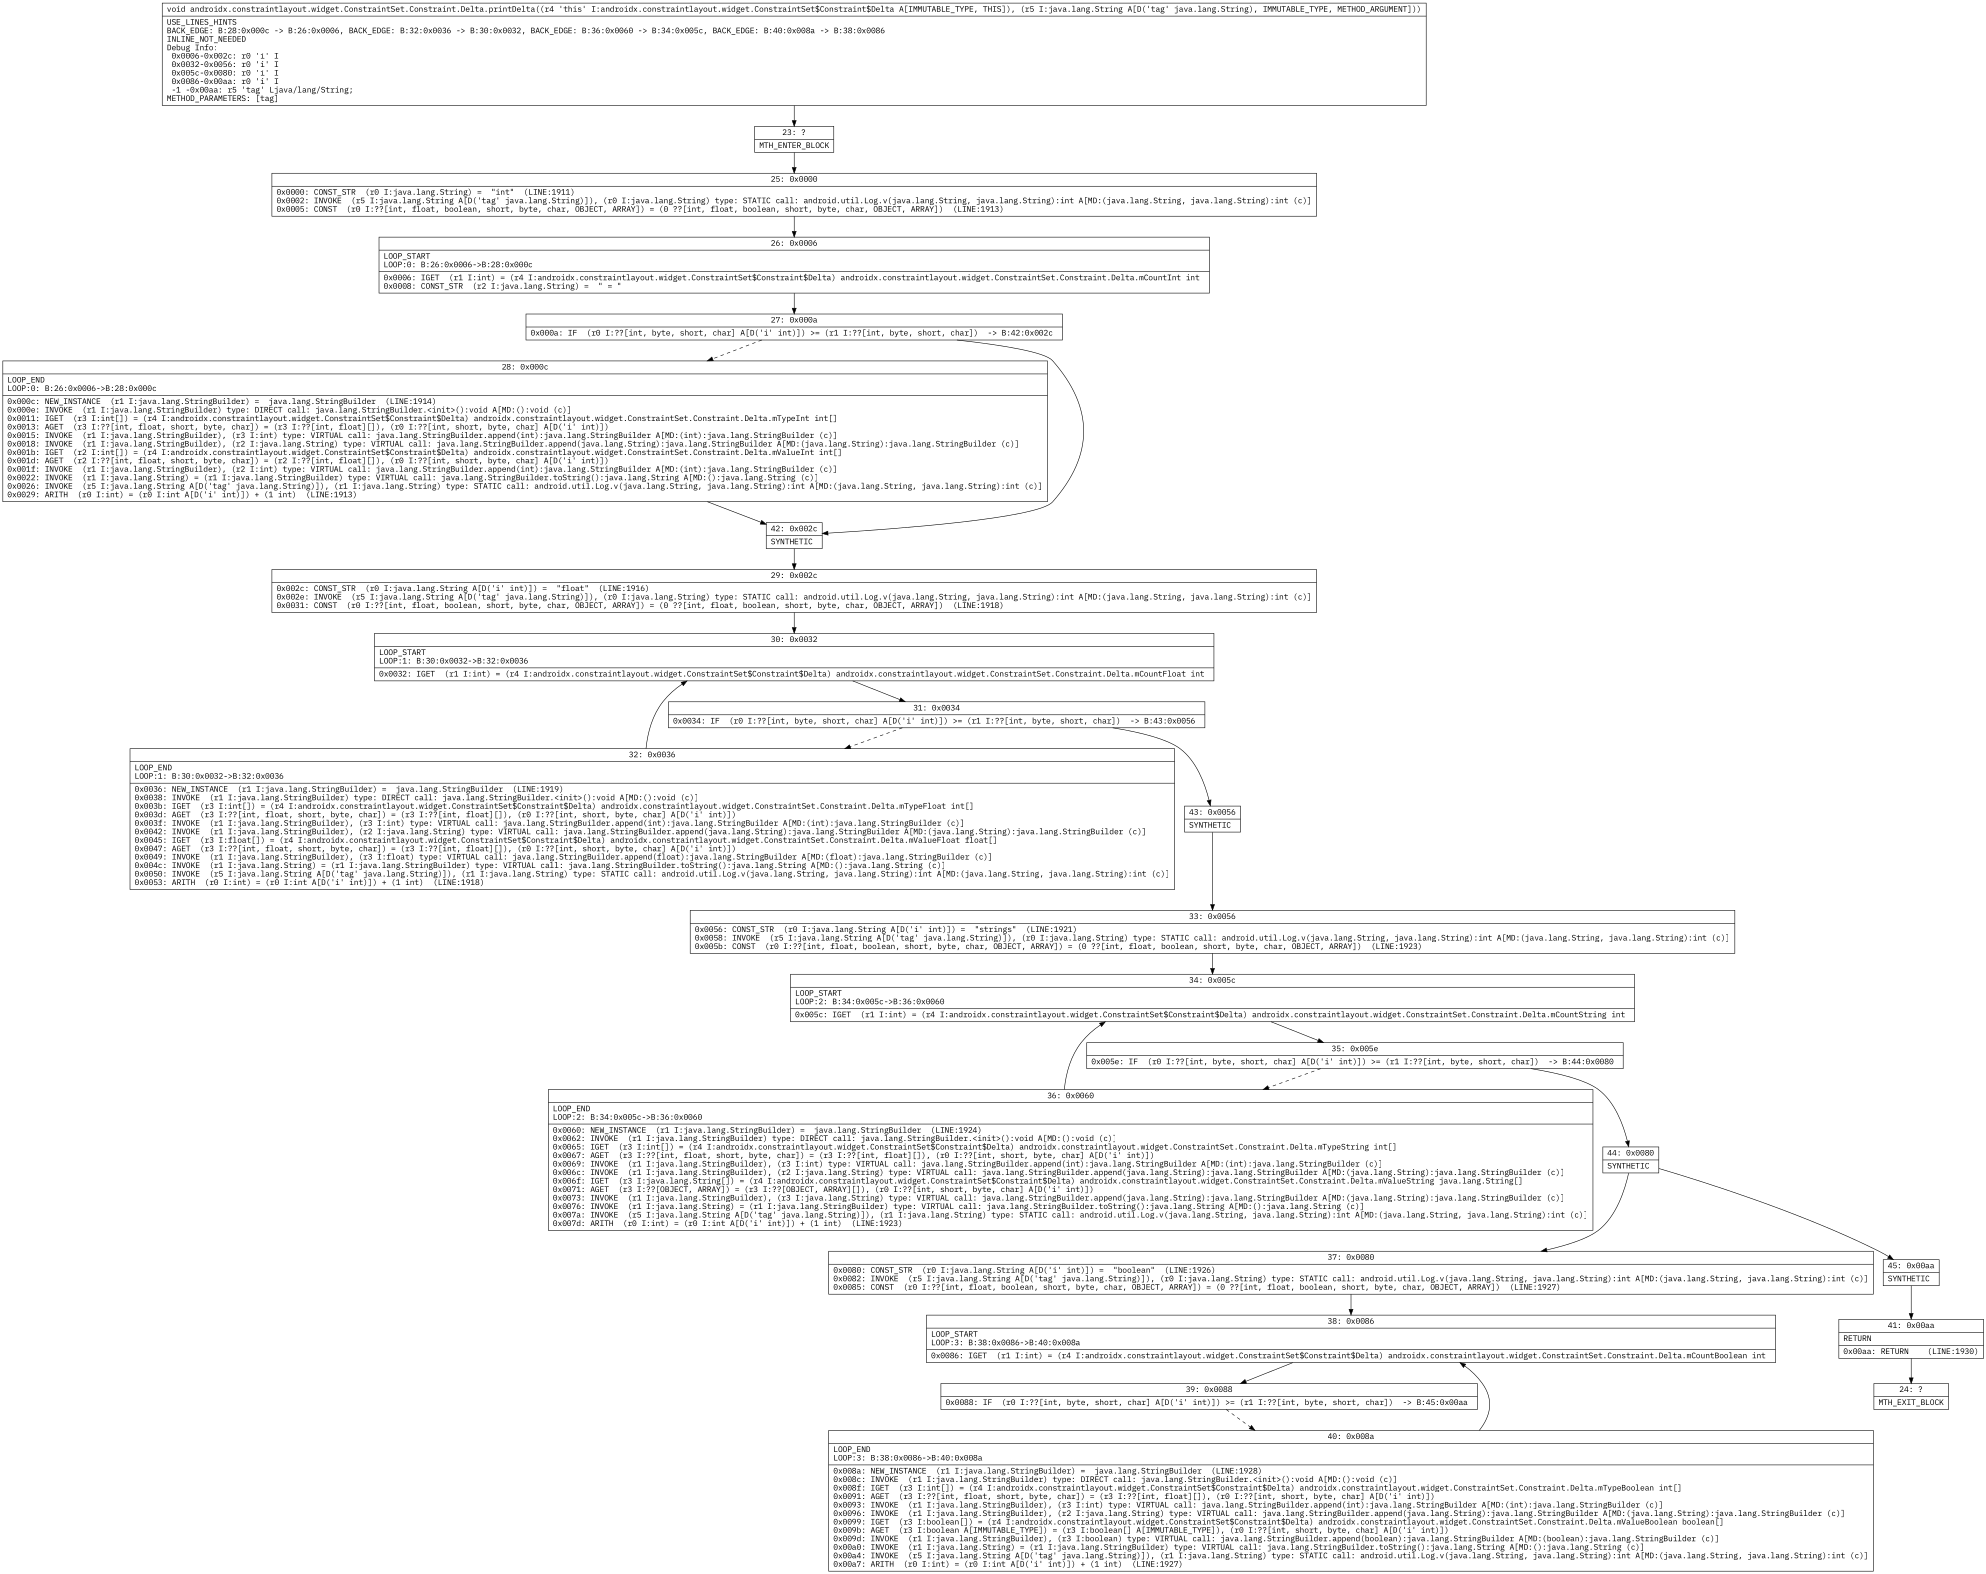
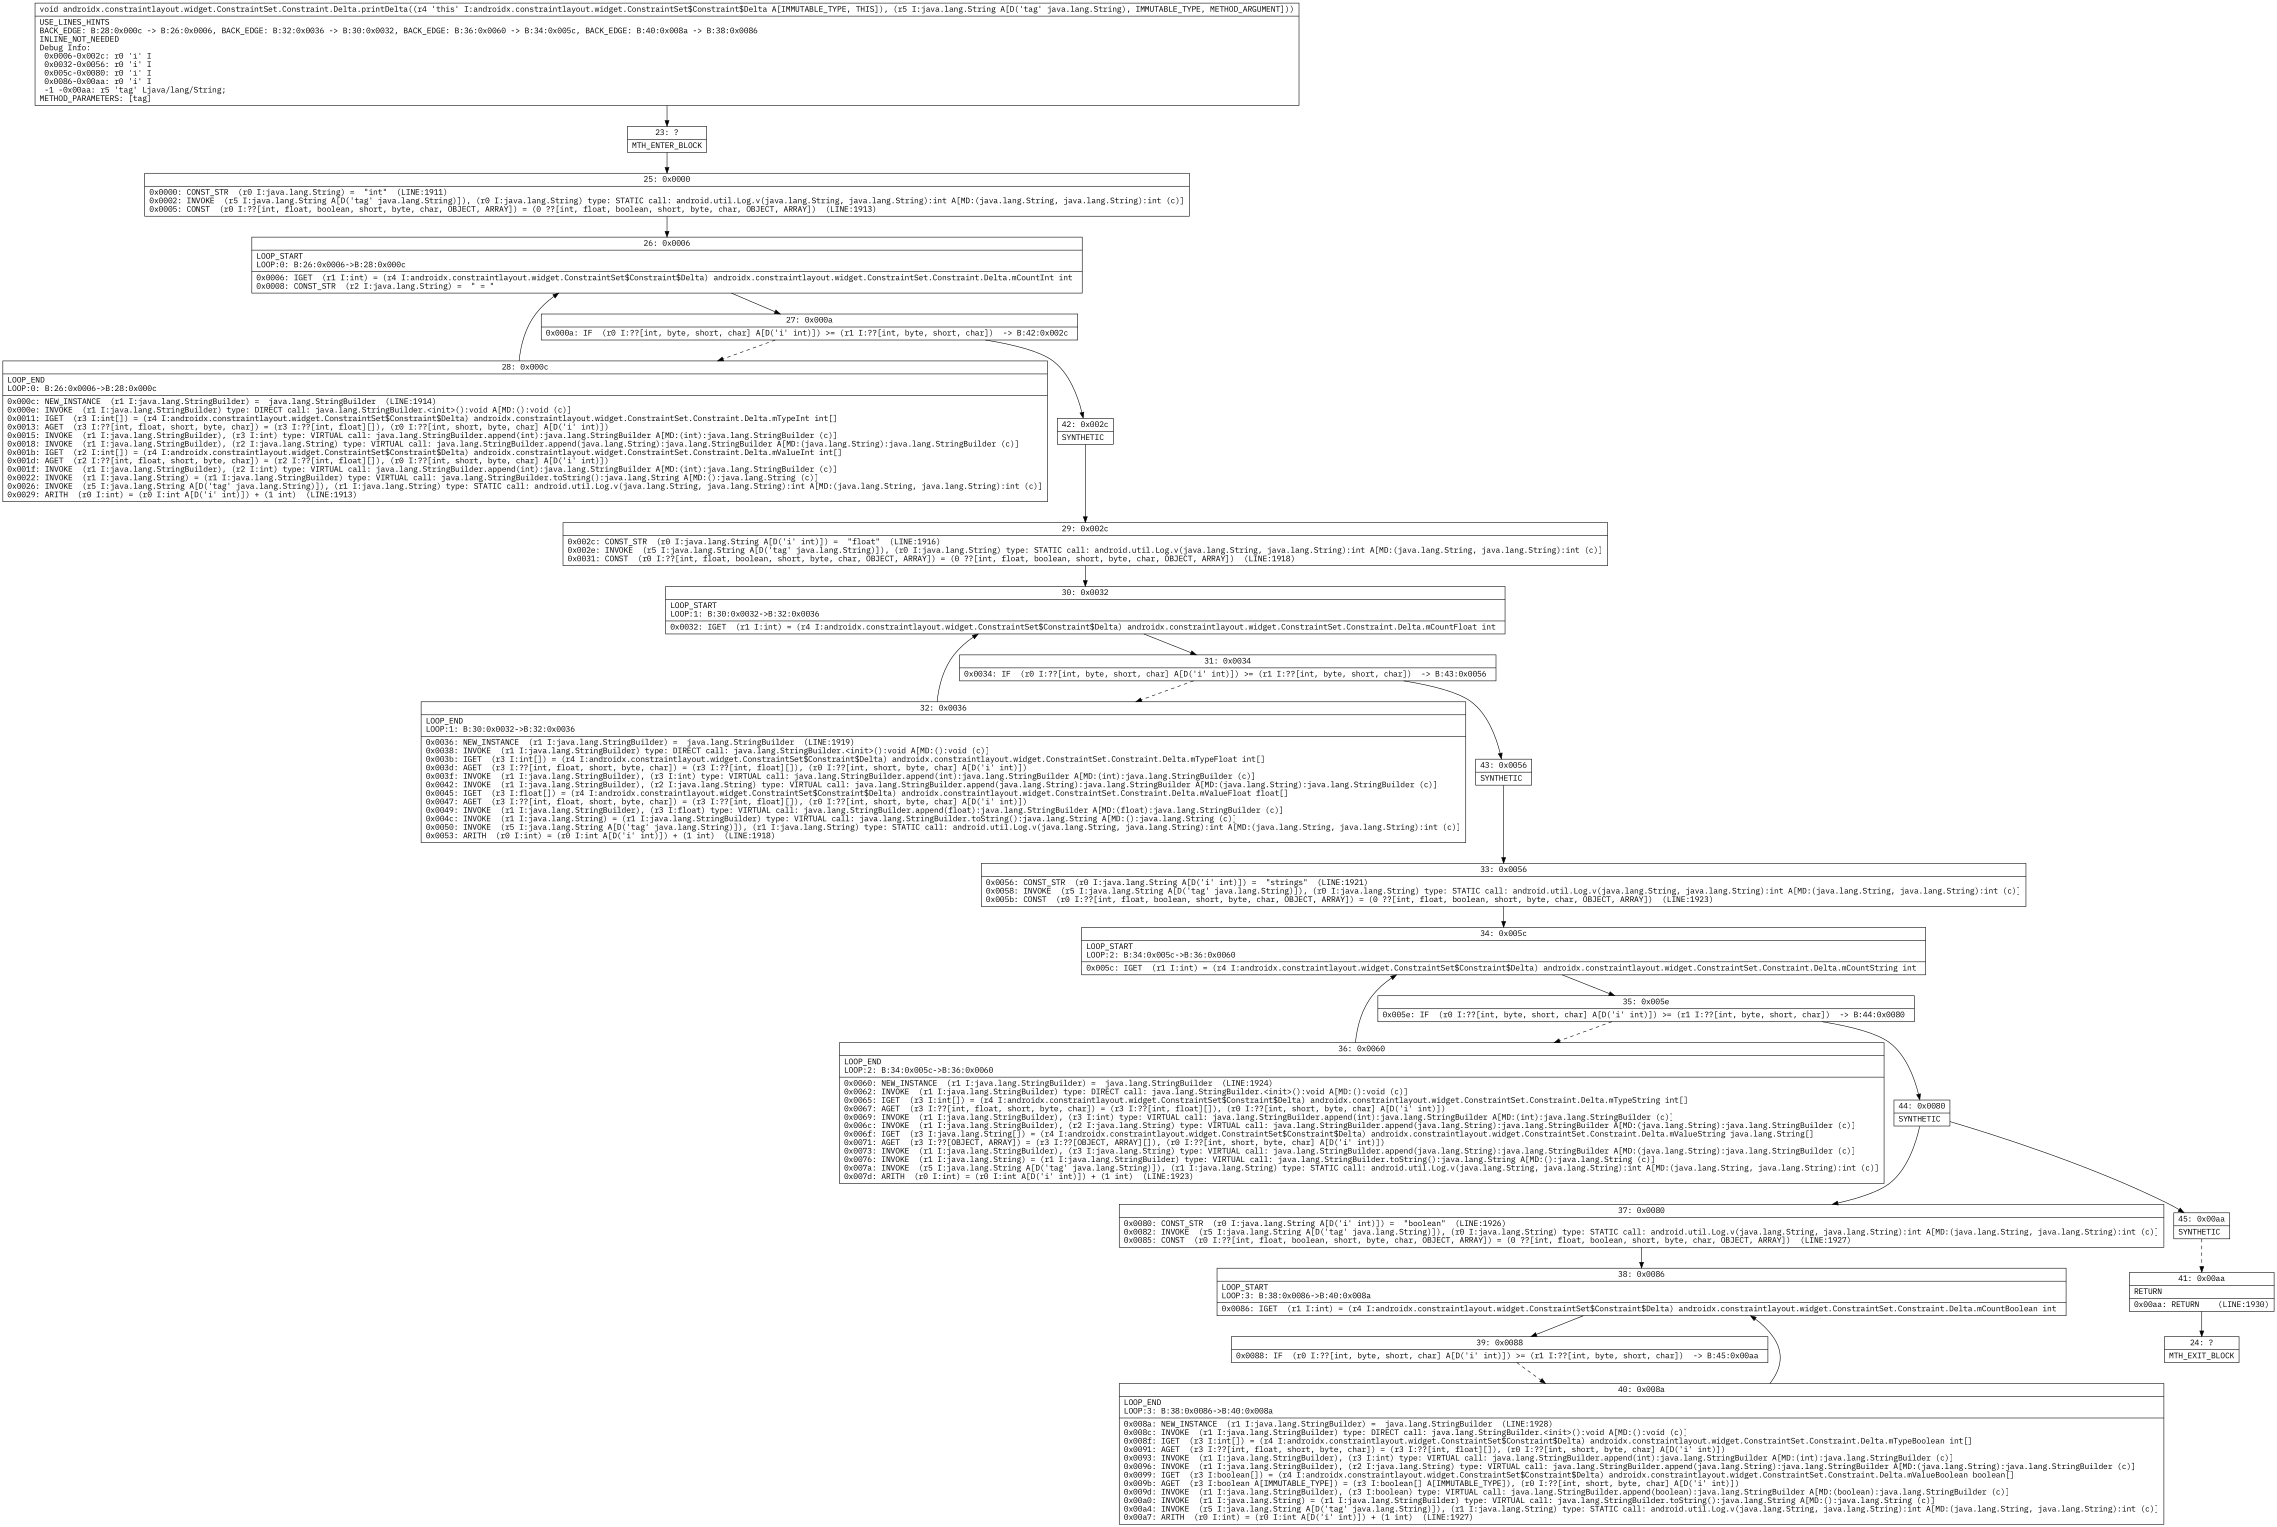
(734, 512) -> (529, 325)
(1911, 1300) -> (2202, 1253)
